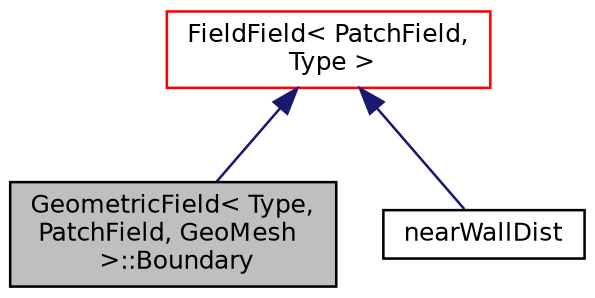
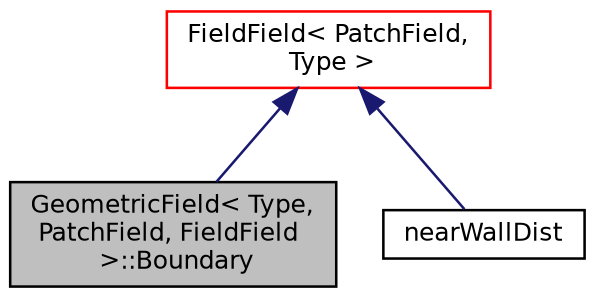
(173, 234) -> (173, 234)
